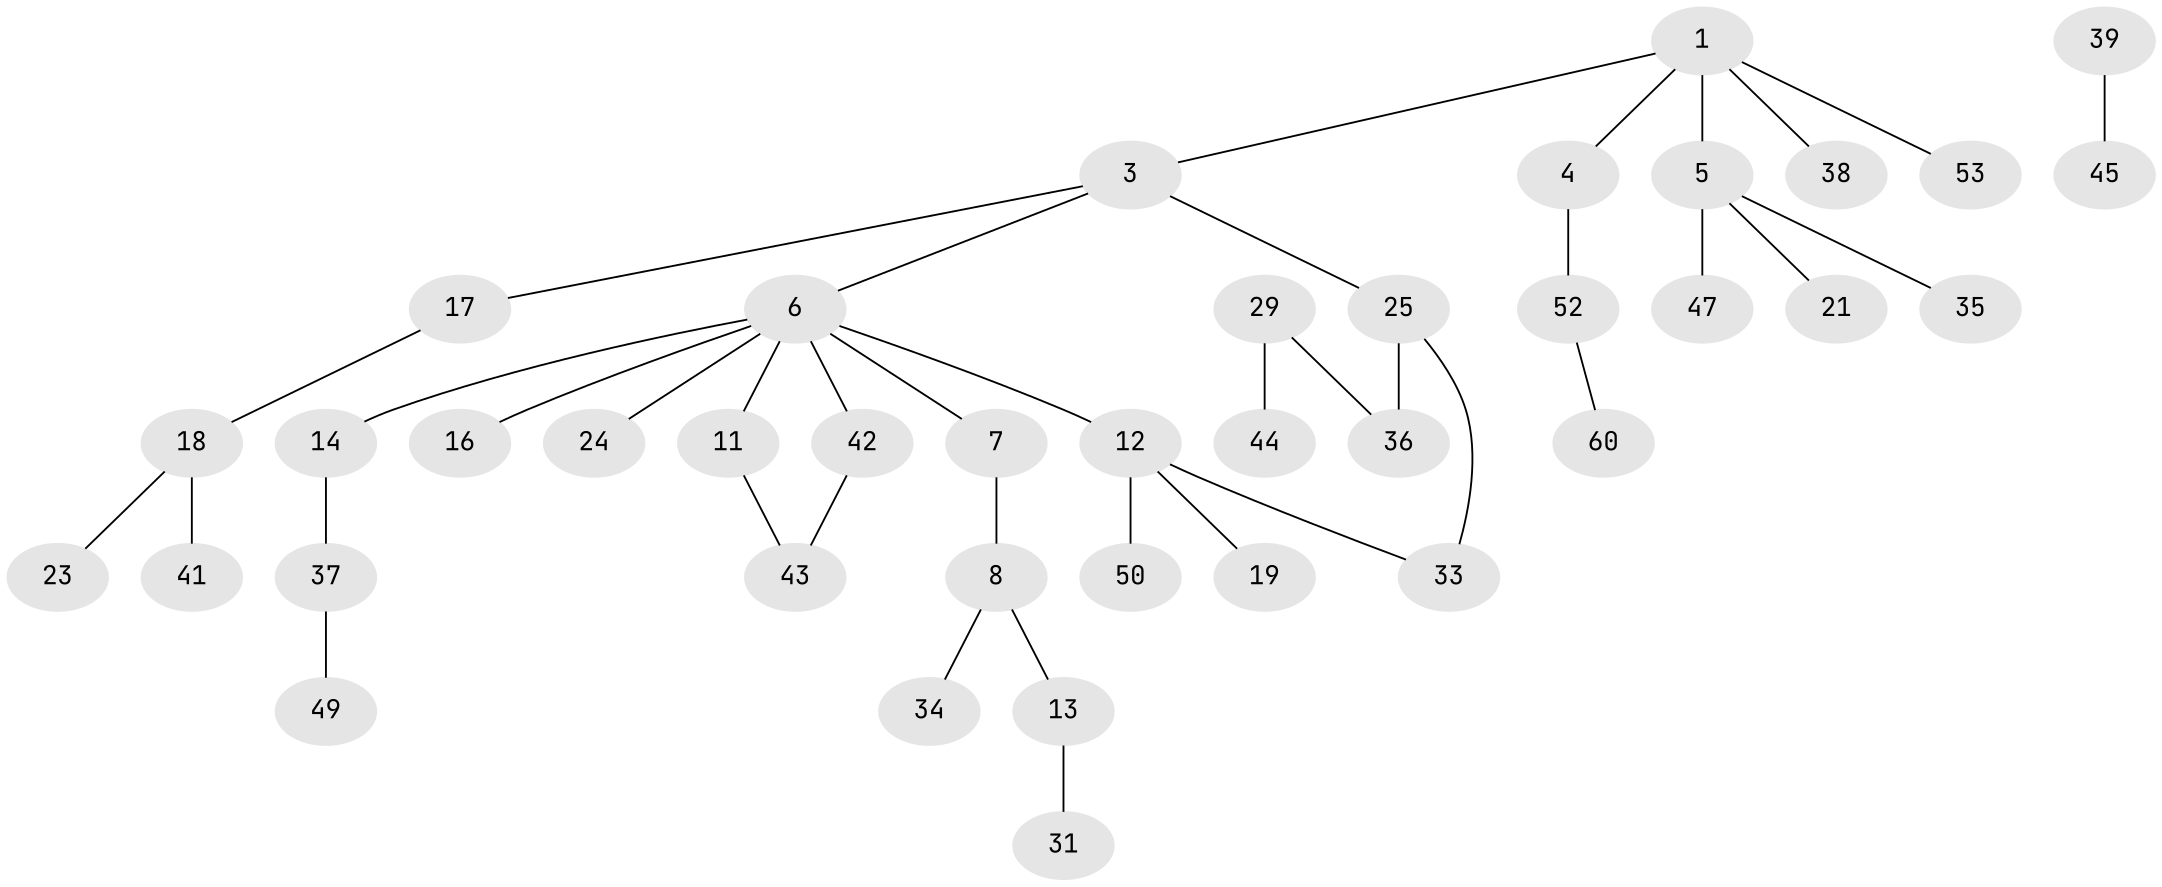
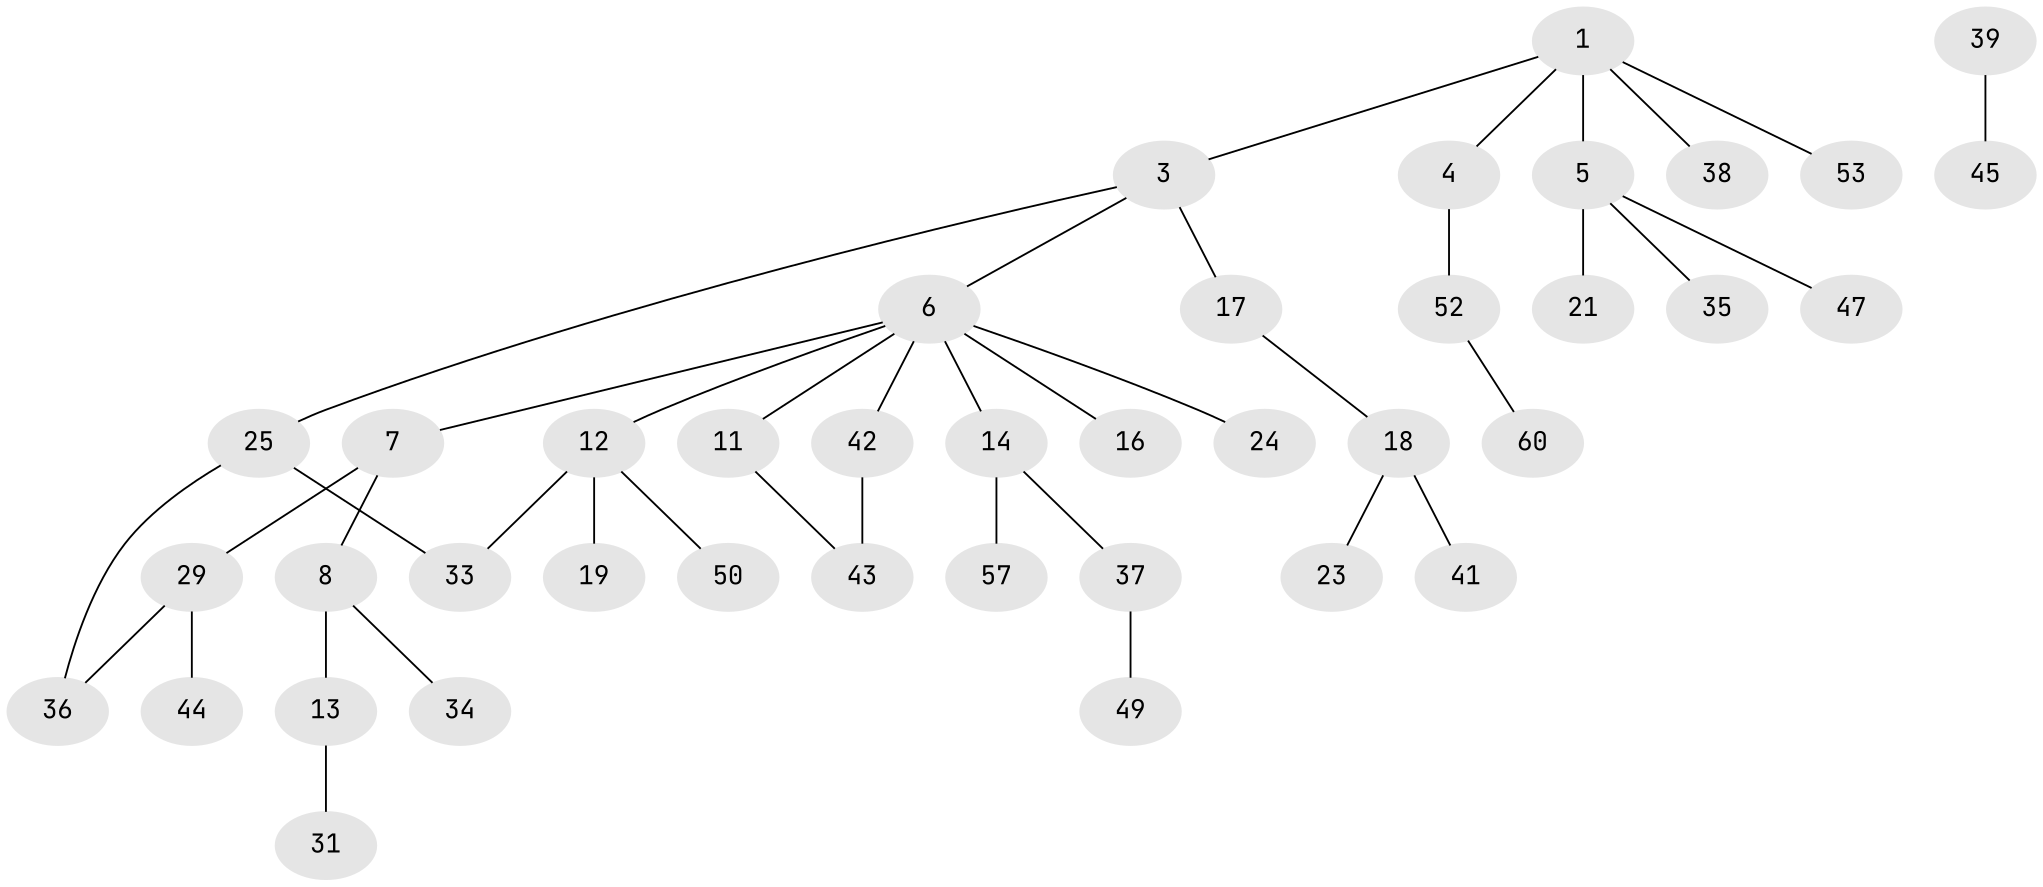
none -> (292, 510)
none -> (996, 577)
